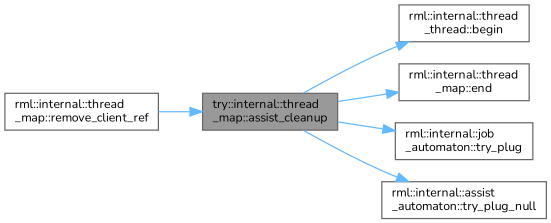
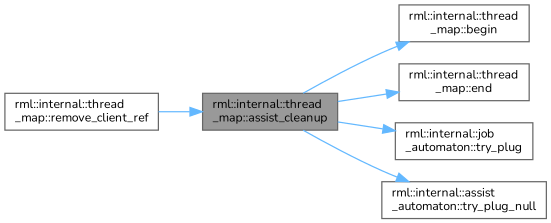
(464, 23) -> (464, 23)
(270, 112) -> (270, 112)
